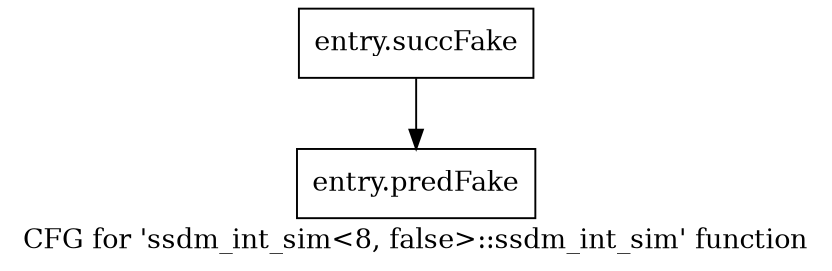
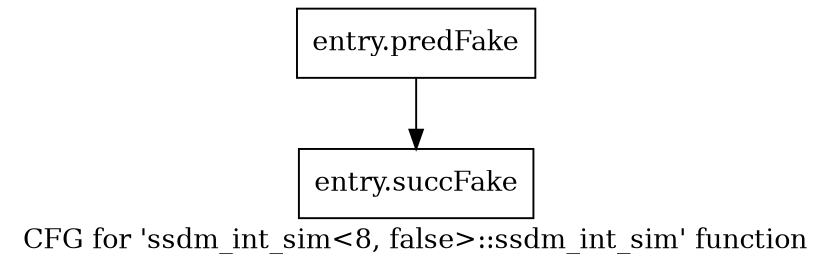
(416, 104) -> (416, 104)
